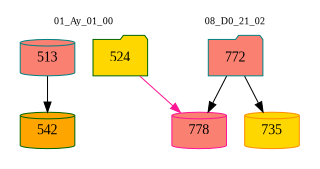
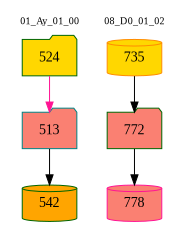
(236, 22) -> (135, 22)
(48, 58) -> (50, 130)
(236, 58) -> (134, 130)
(149, 84) -> (50, 89)
(251, 90) -> (134, 89)
